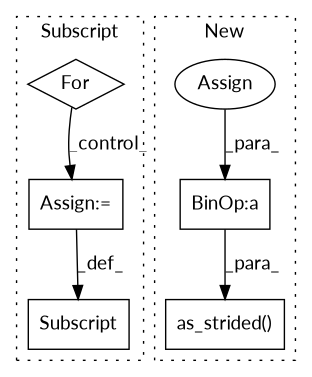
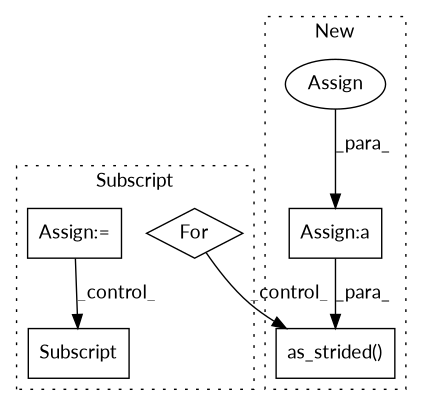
(69, 136) -> (236, 291)
(225, 204) -> (335, 233)
(101, 264) -> (117, 293)
